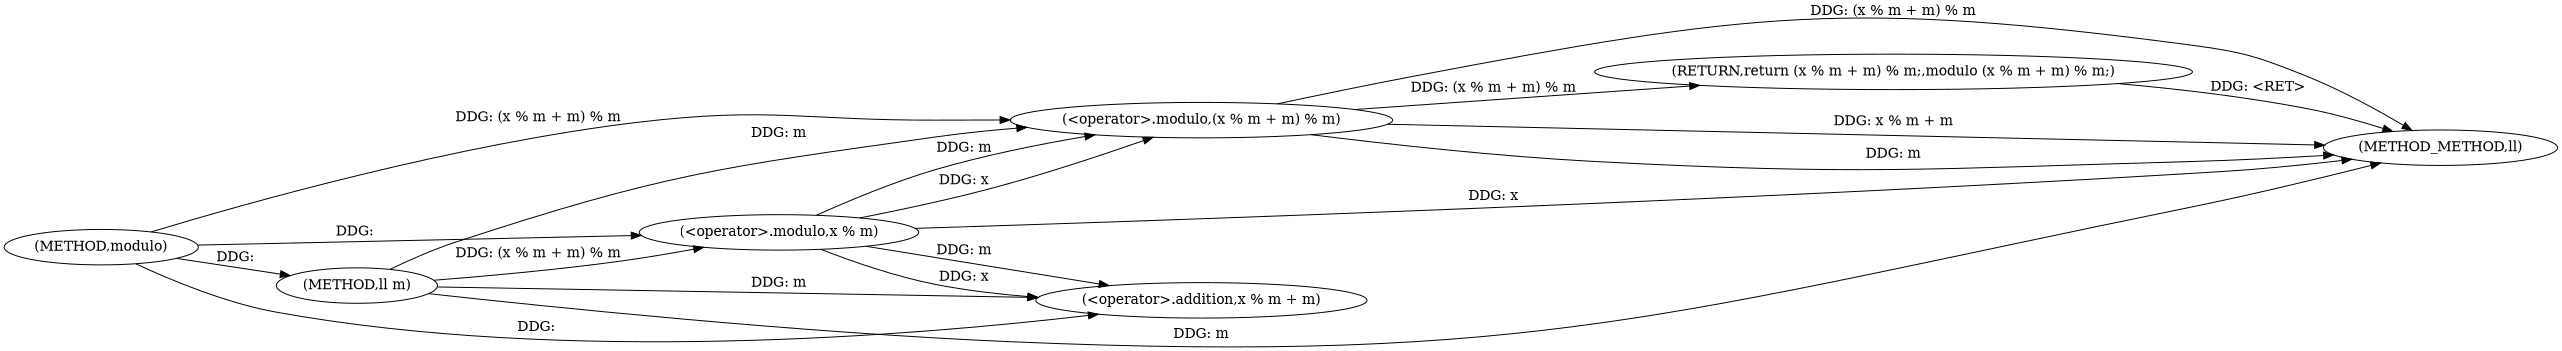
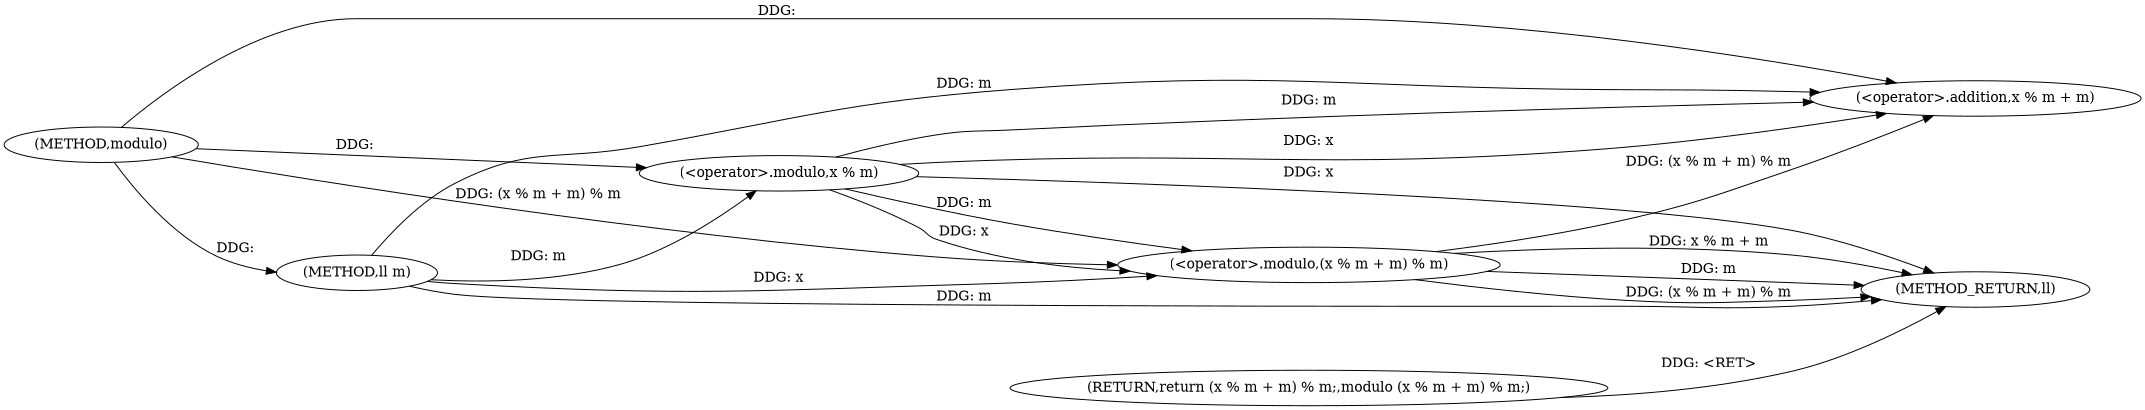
(1522, 98) -> (1685, 205)
(779, 133) -> (779, 278)
(2441, 148) -> (1975, 290)
(539, 254) -> (539, 257)
